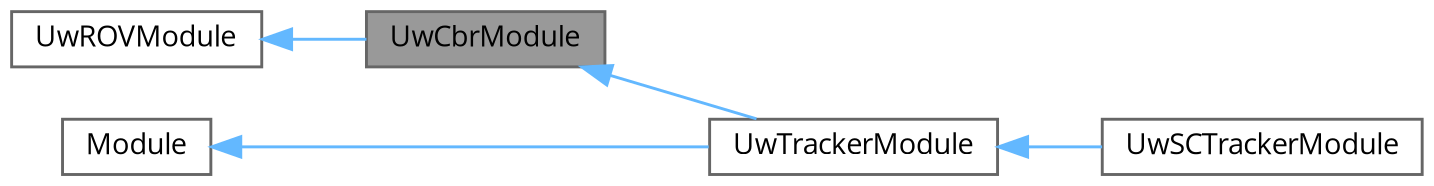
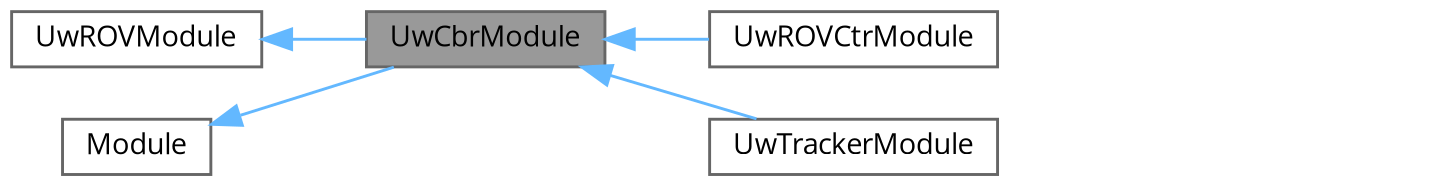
none -> (854, 39)
(475, 147) -> (317, 91)
(1262, 147) -> none
